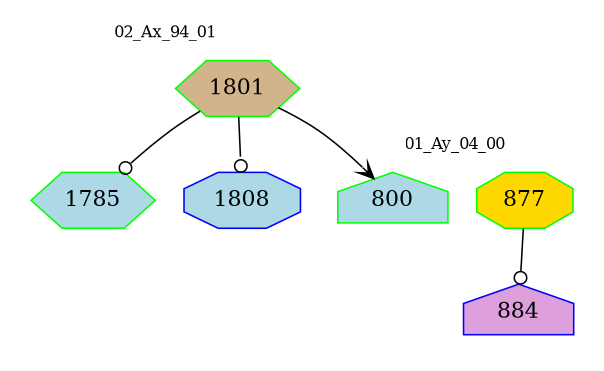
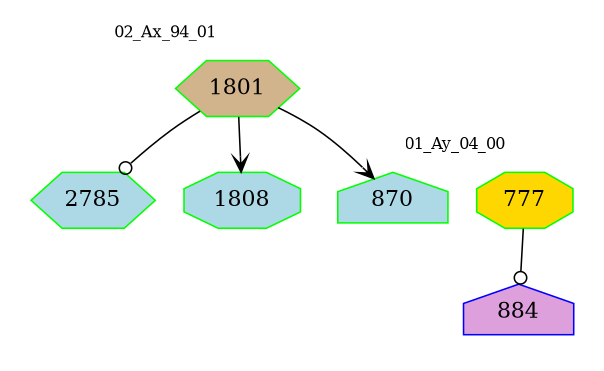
(240, 137) -> (240, 137)
(93, 200) -> (93, 200)
(242, 200) -> (242, 200)
(393, 200) -> (393, 200)
(525, 200) -> (525, 200)
